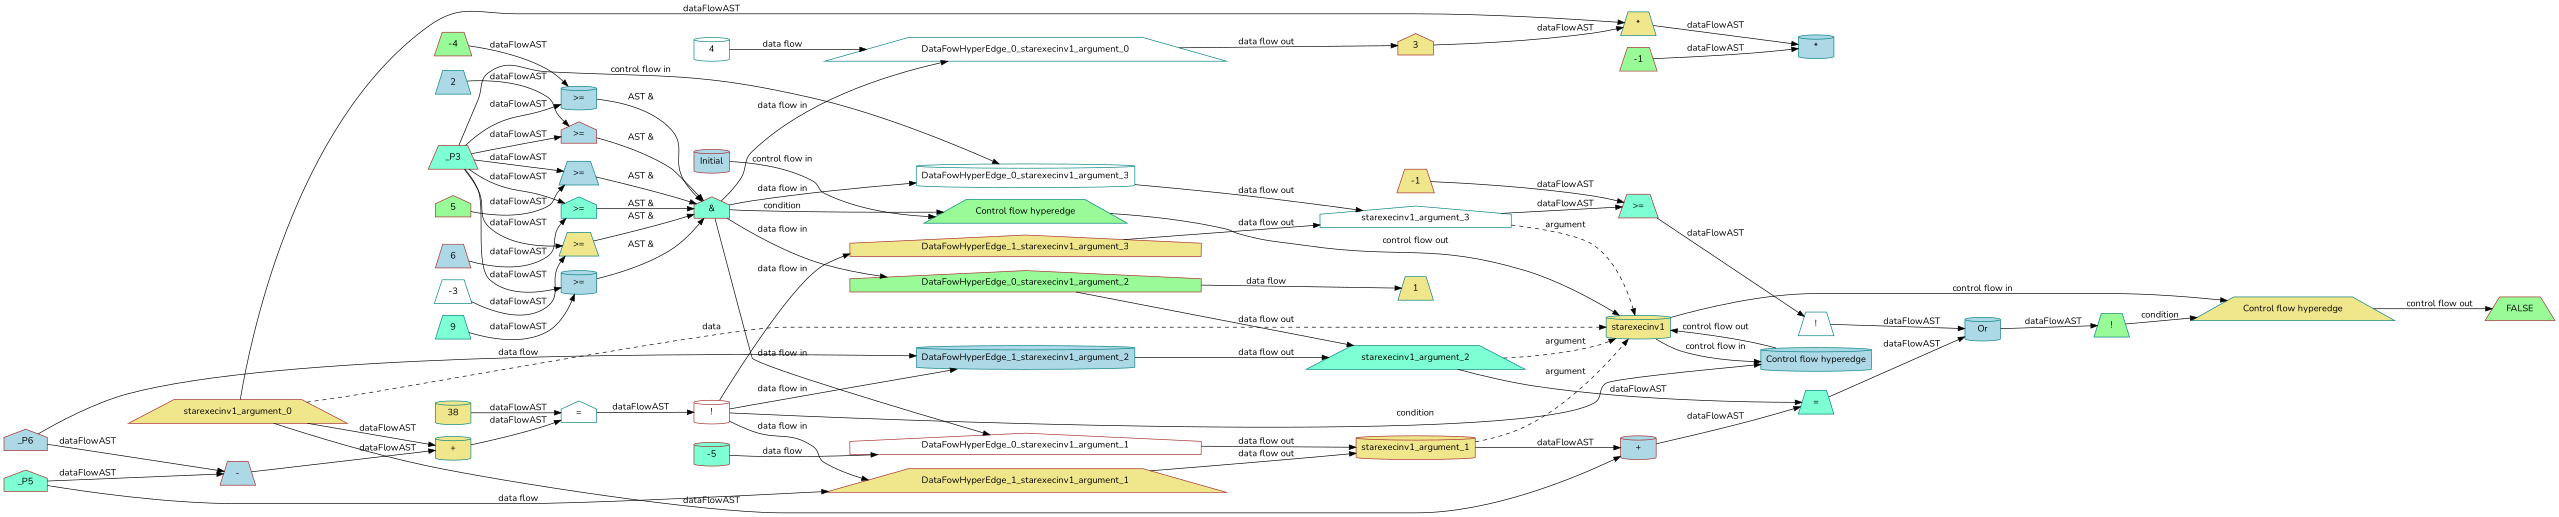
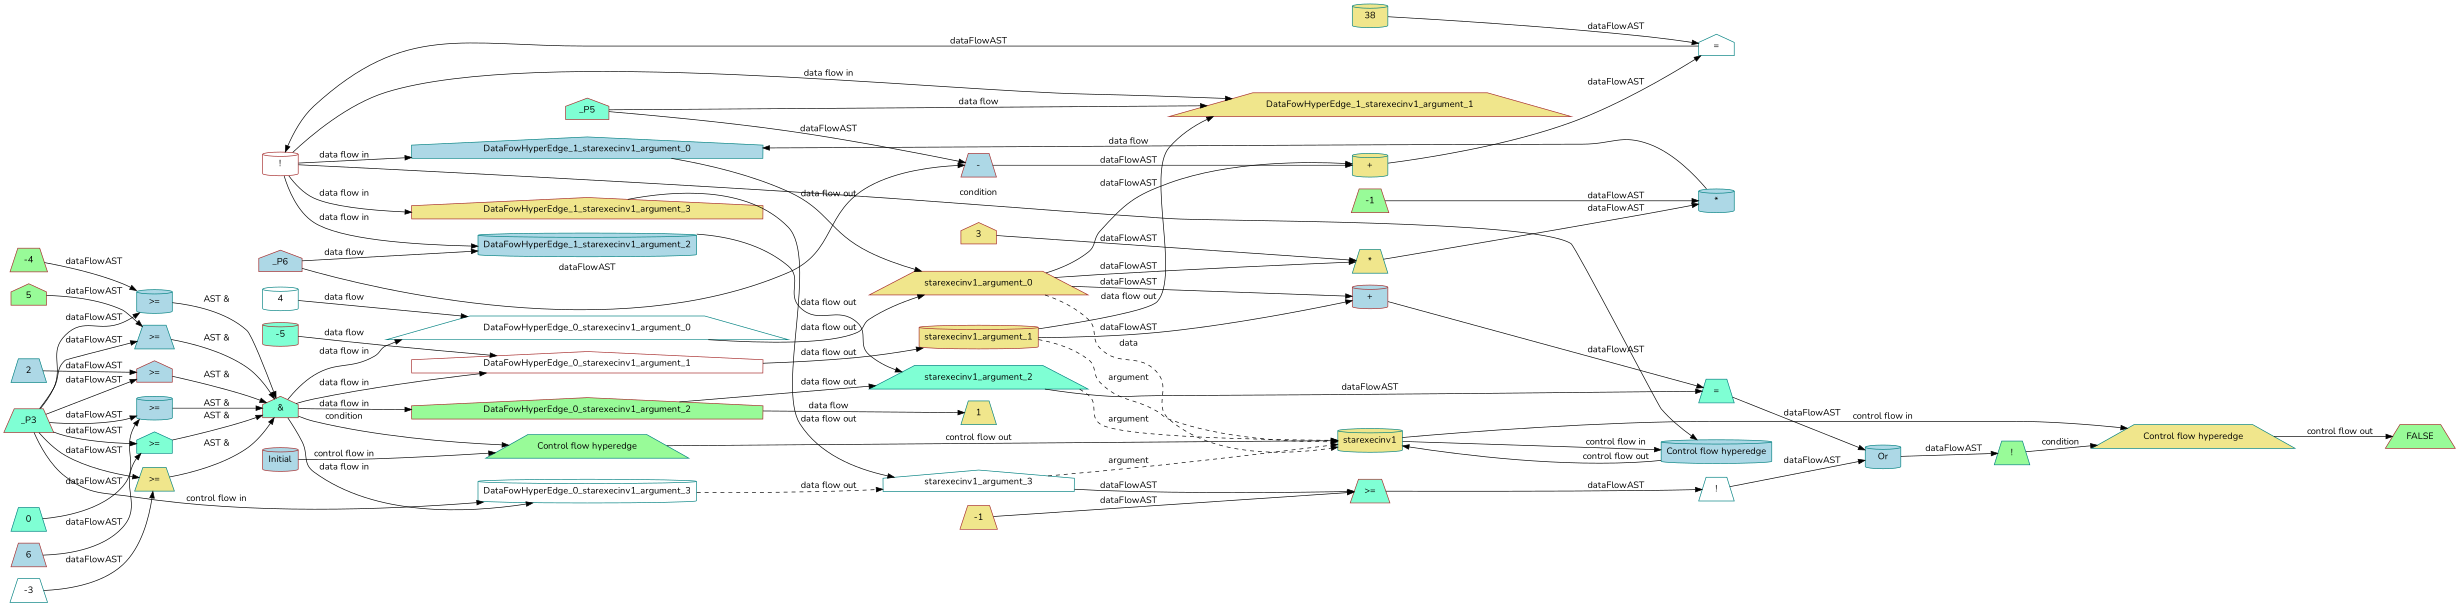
(1285, 47) -> (819, 340)
none -> (587, 149)
(1246, 196) -> (786, 492)
(453, 327) -> (29, 519)
(1250, 463) -> (1165, 262)
